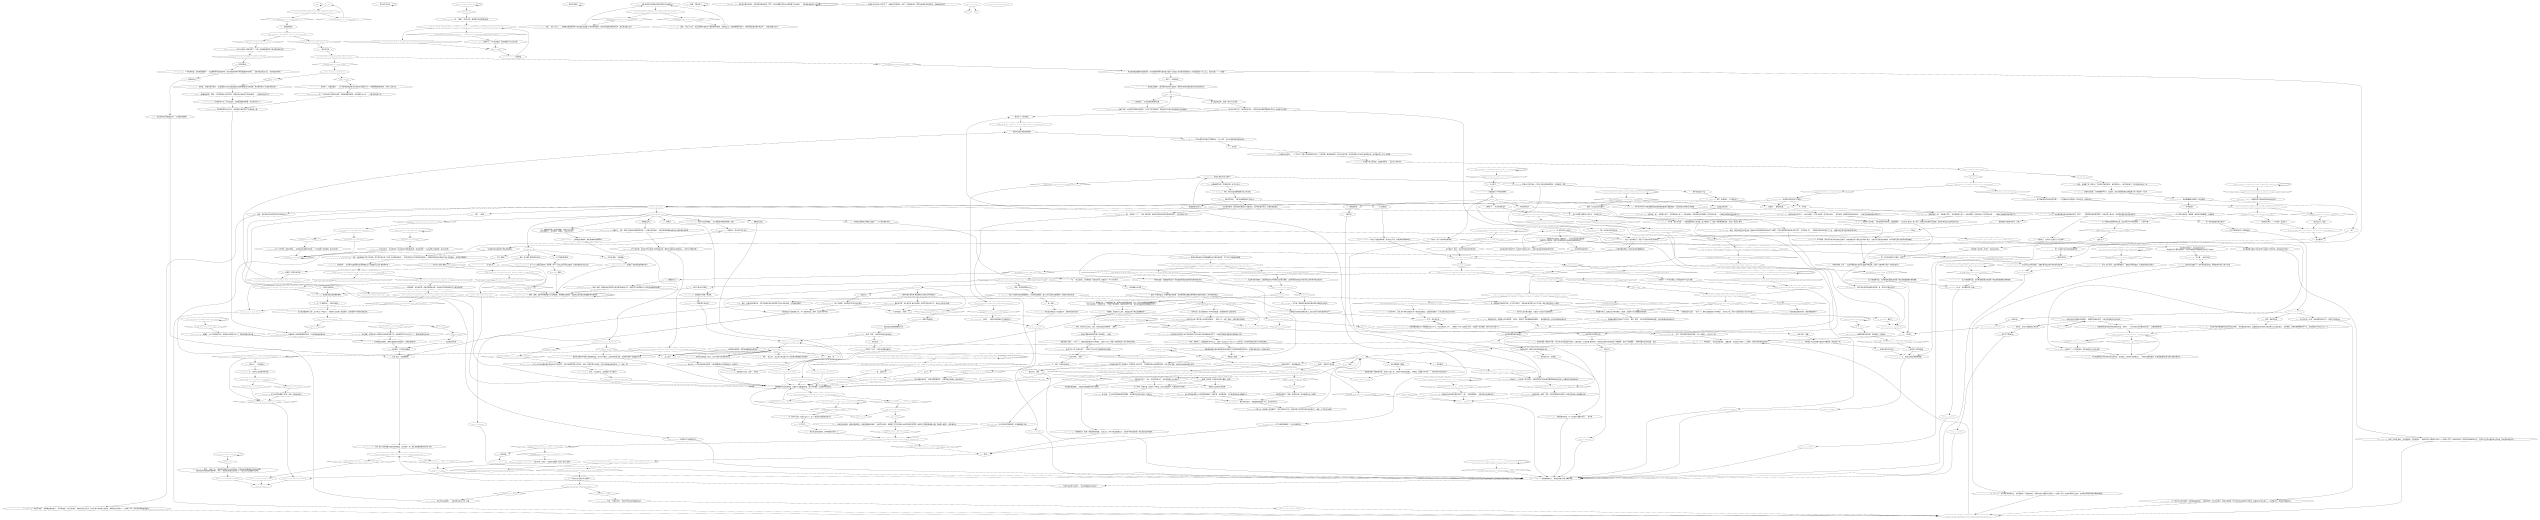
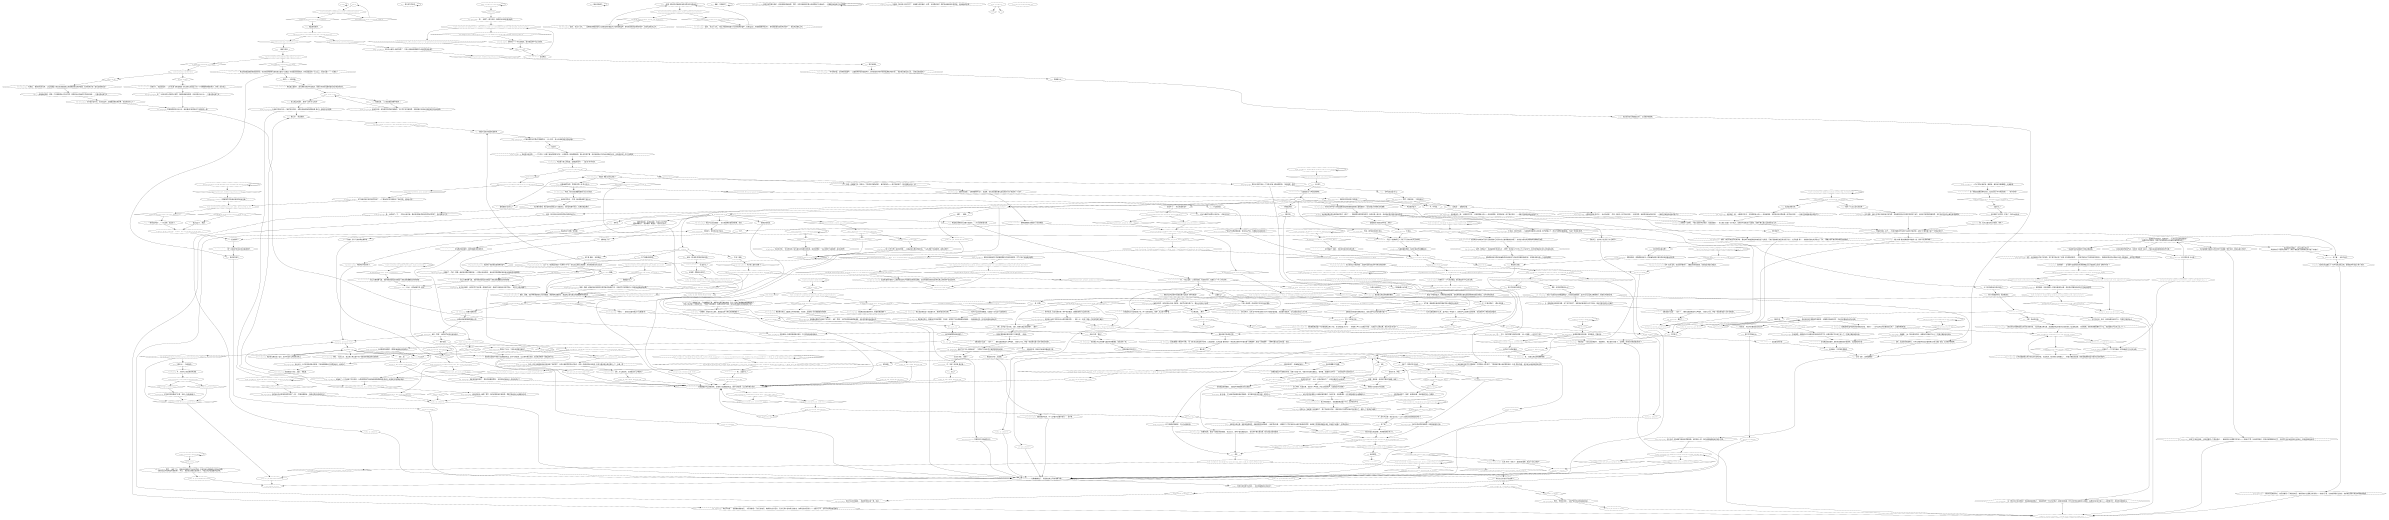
(2189, 210) -> (2064, 234)
